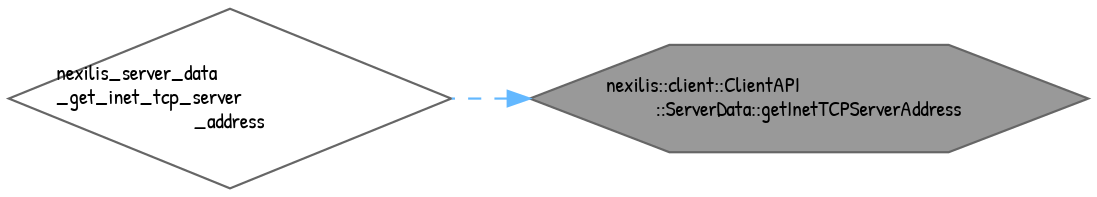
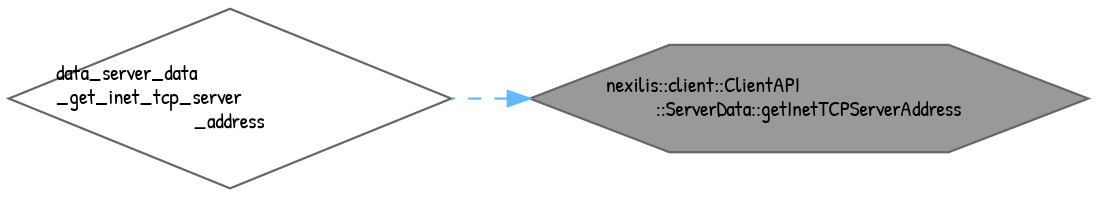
(230, 99) -> (230, 99)
